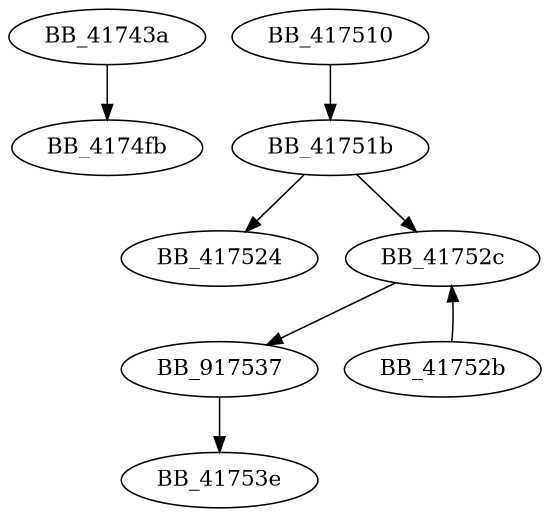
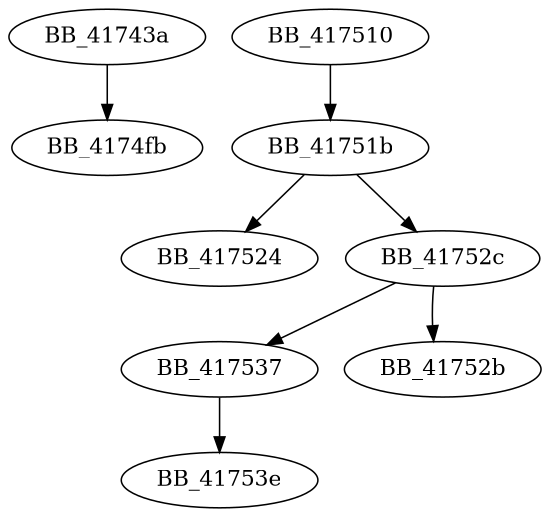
(453, 321) -> (432, 306)
(220, 369) -> (220, 369)
